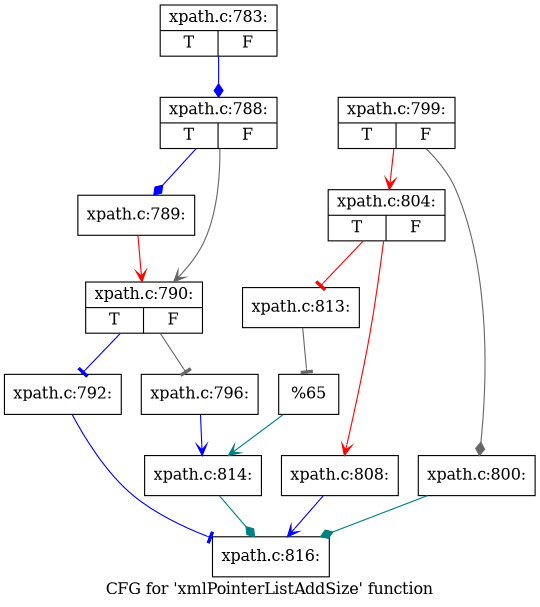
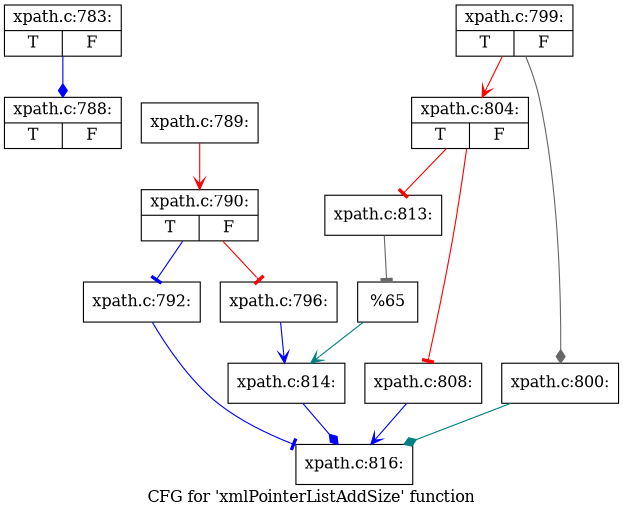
(180, 167) -> none
(213, 215) -> none
(368, 343) -> (450, 254)
(172, 351) -> (240, 259)
(233, 511) -> (316, 419)
